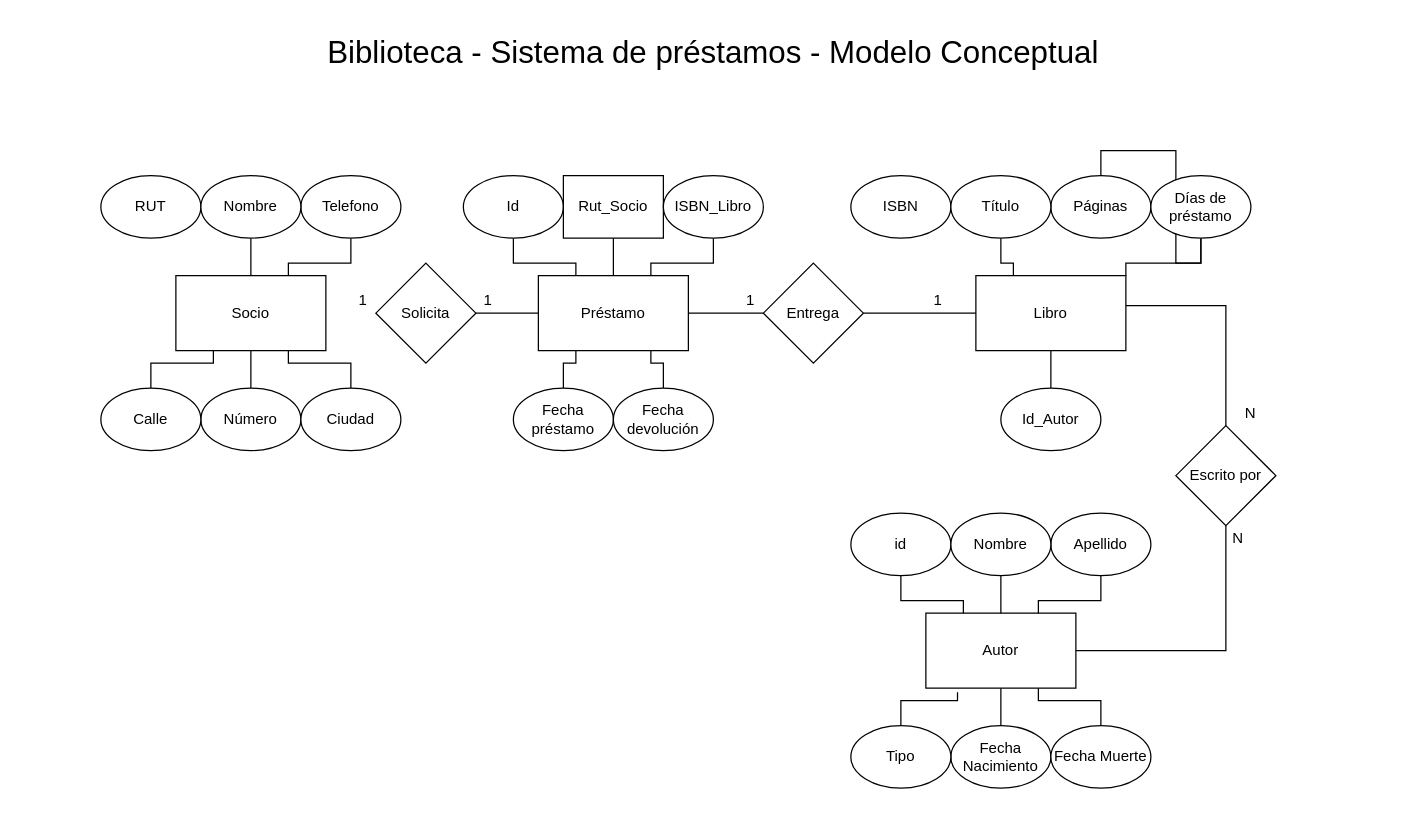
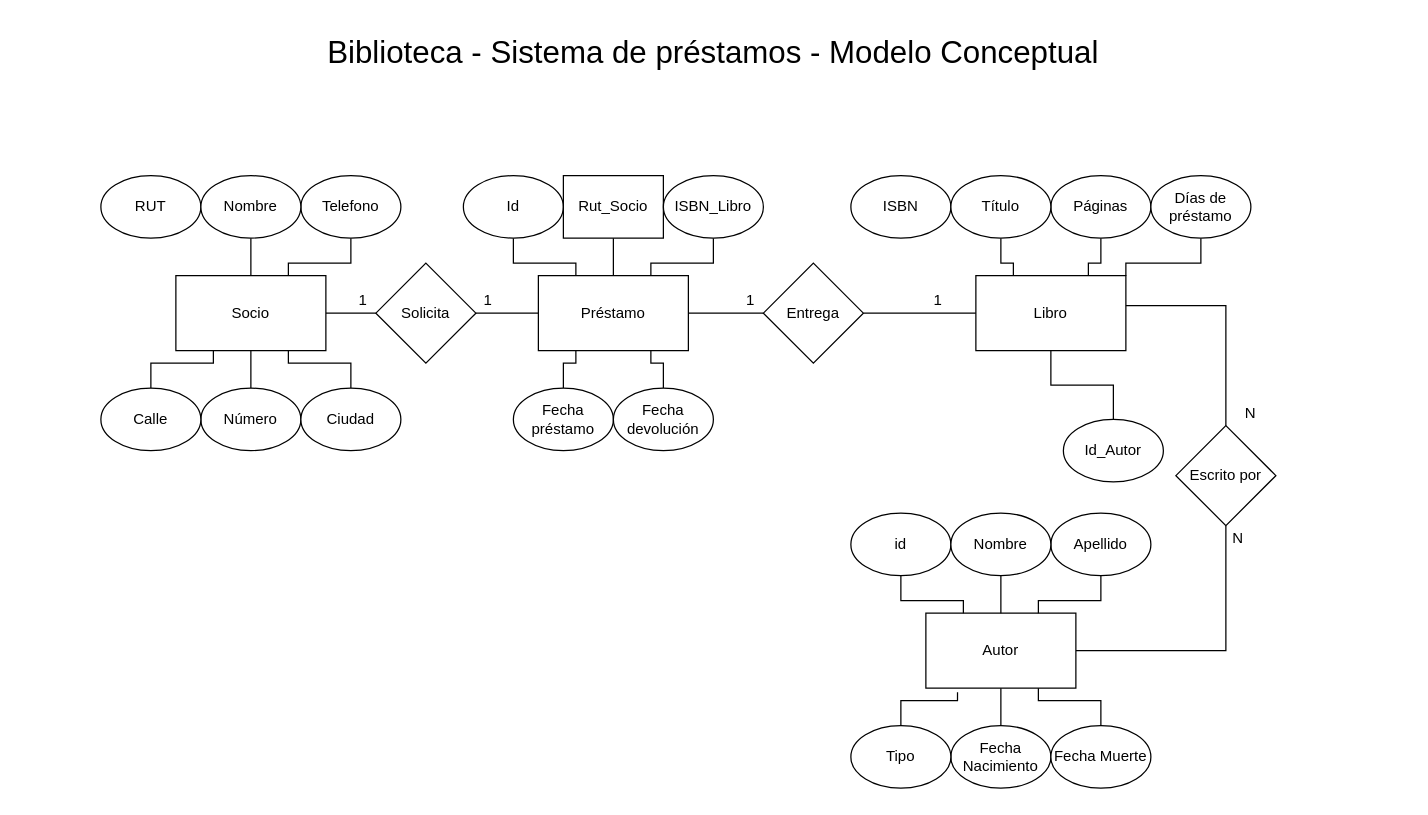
(1140, 151) -> (1101, 262)
none -> (351, 313)
(1051, 419) -> (1113, 451)
